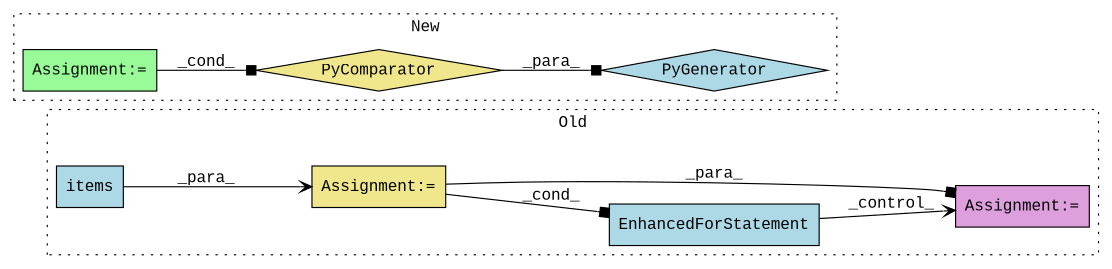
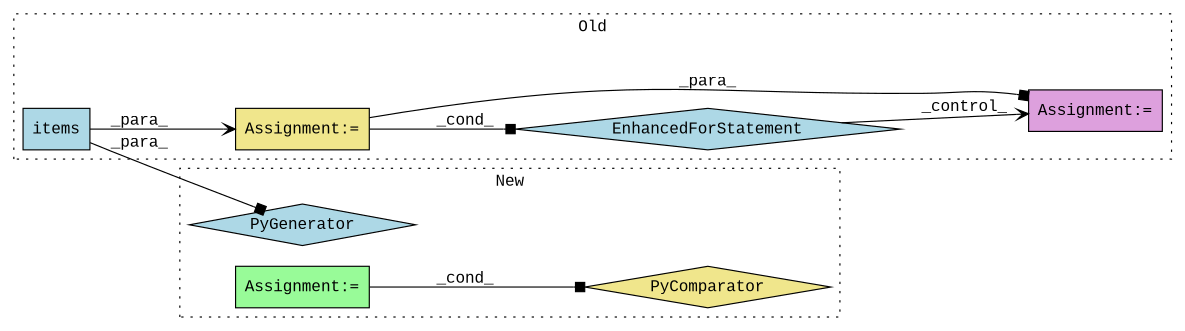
(546, 70) -> (172, 175)
(714, 225) -> (708, 129)
